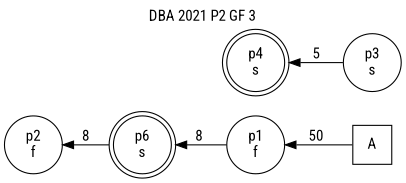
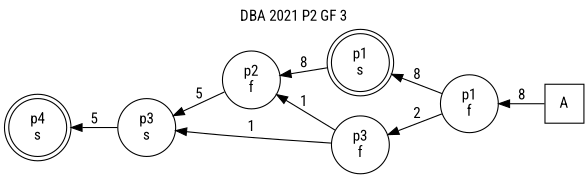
none -> (204, 101)
(316, 137) -> (522, 96)
(142, 145) -> (360, 63)
none -> (360, 145)
